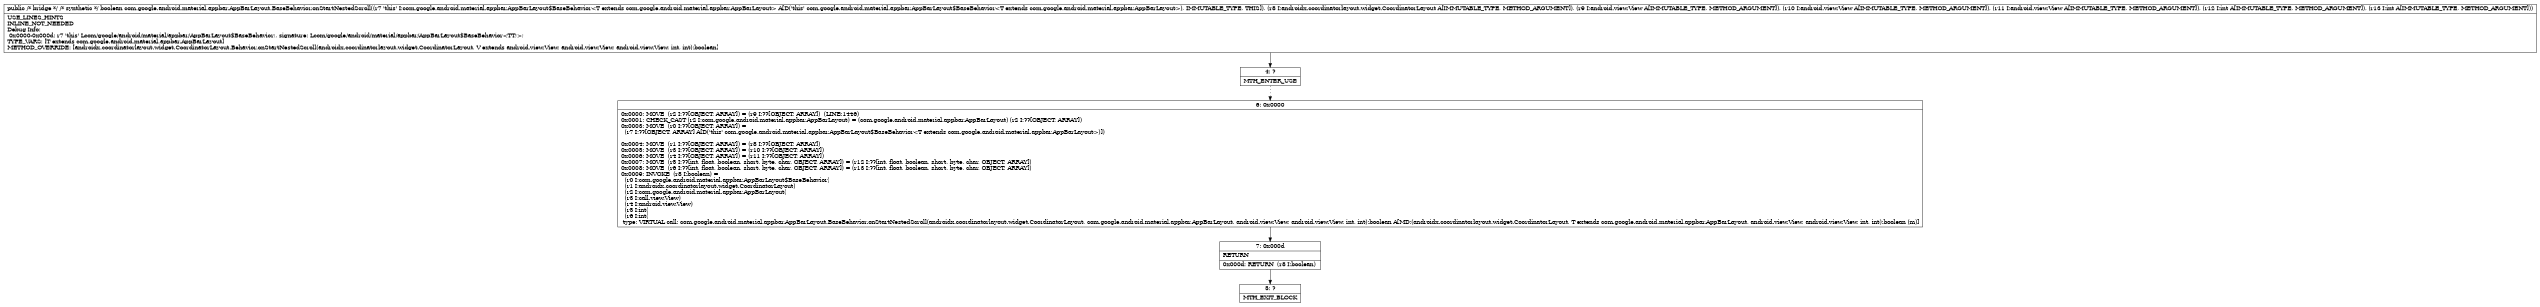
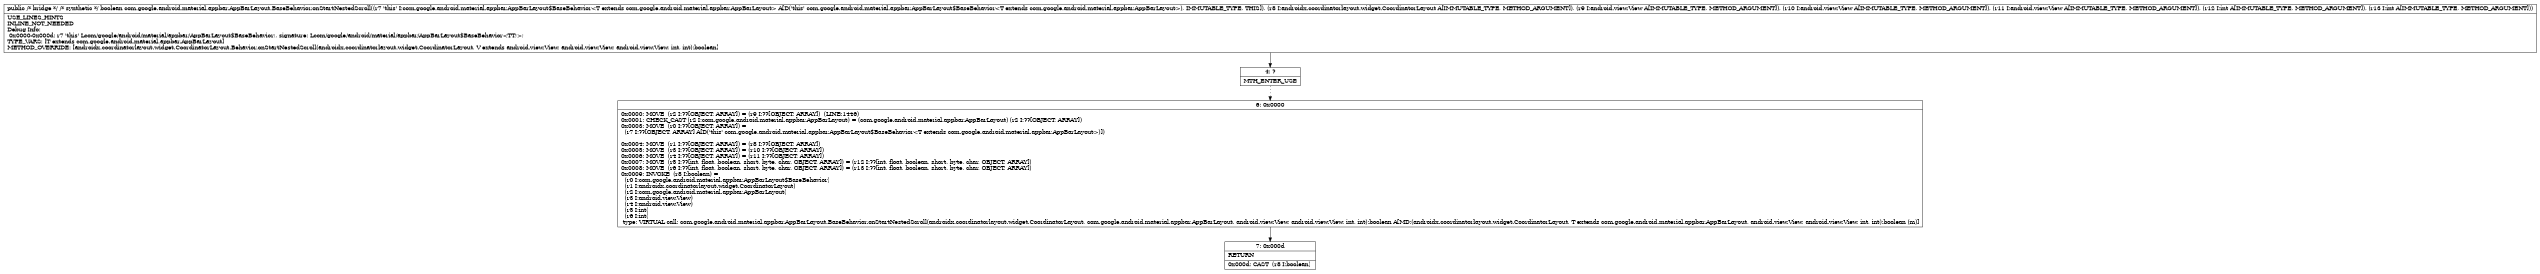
(651, 198) -> (657, 198)
(1270, 265) -> (1270, 265)
(1270, 293) -> none
